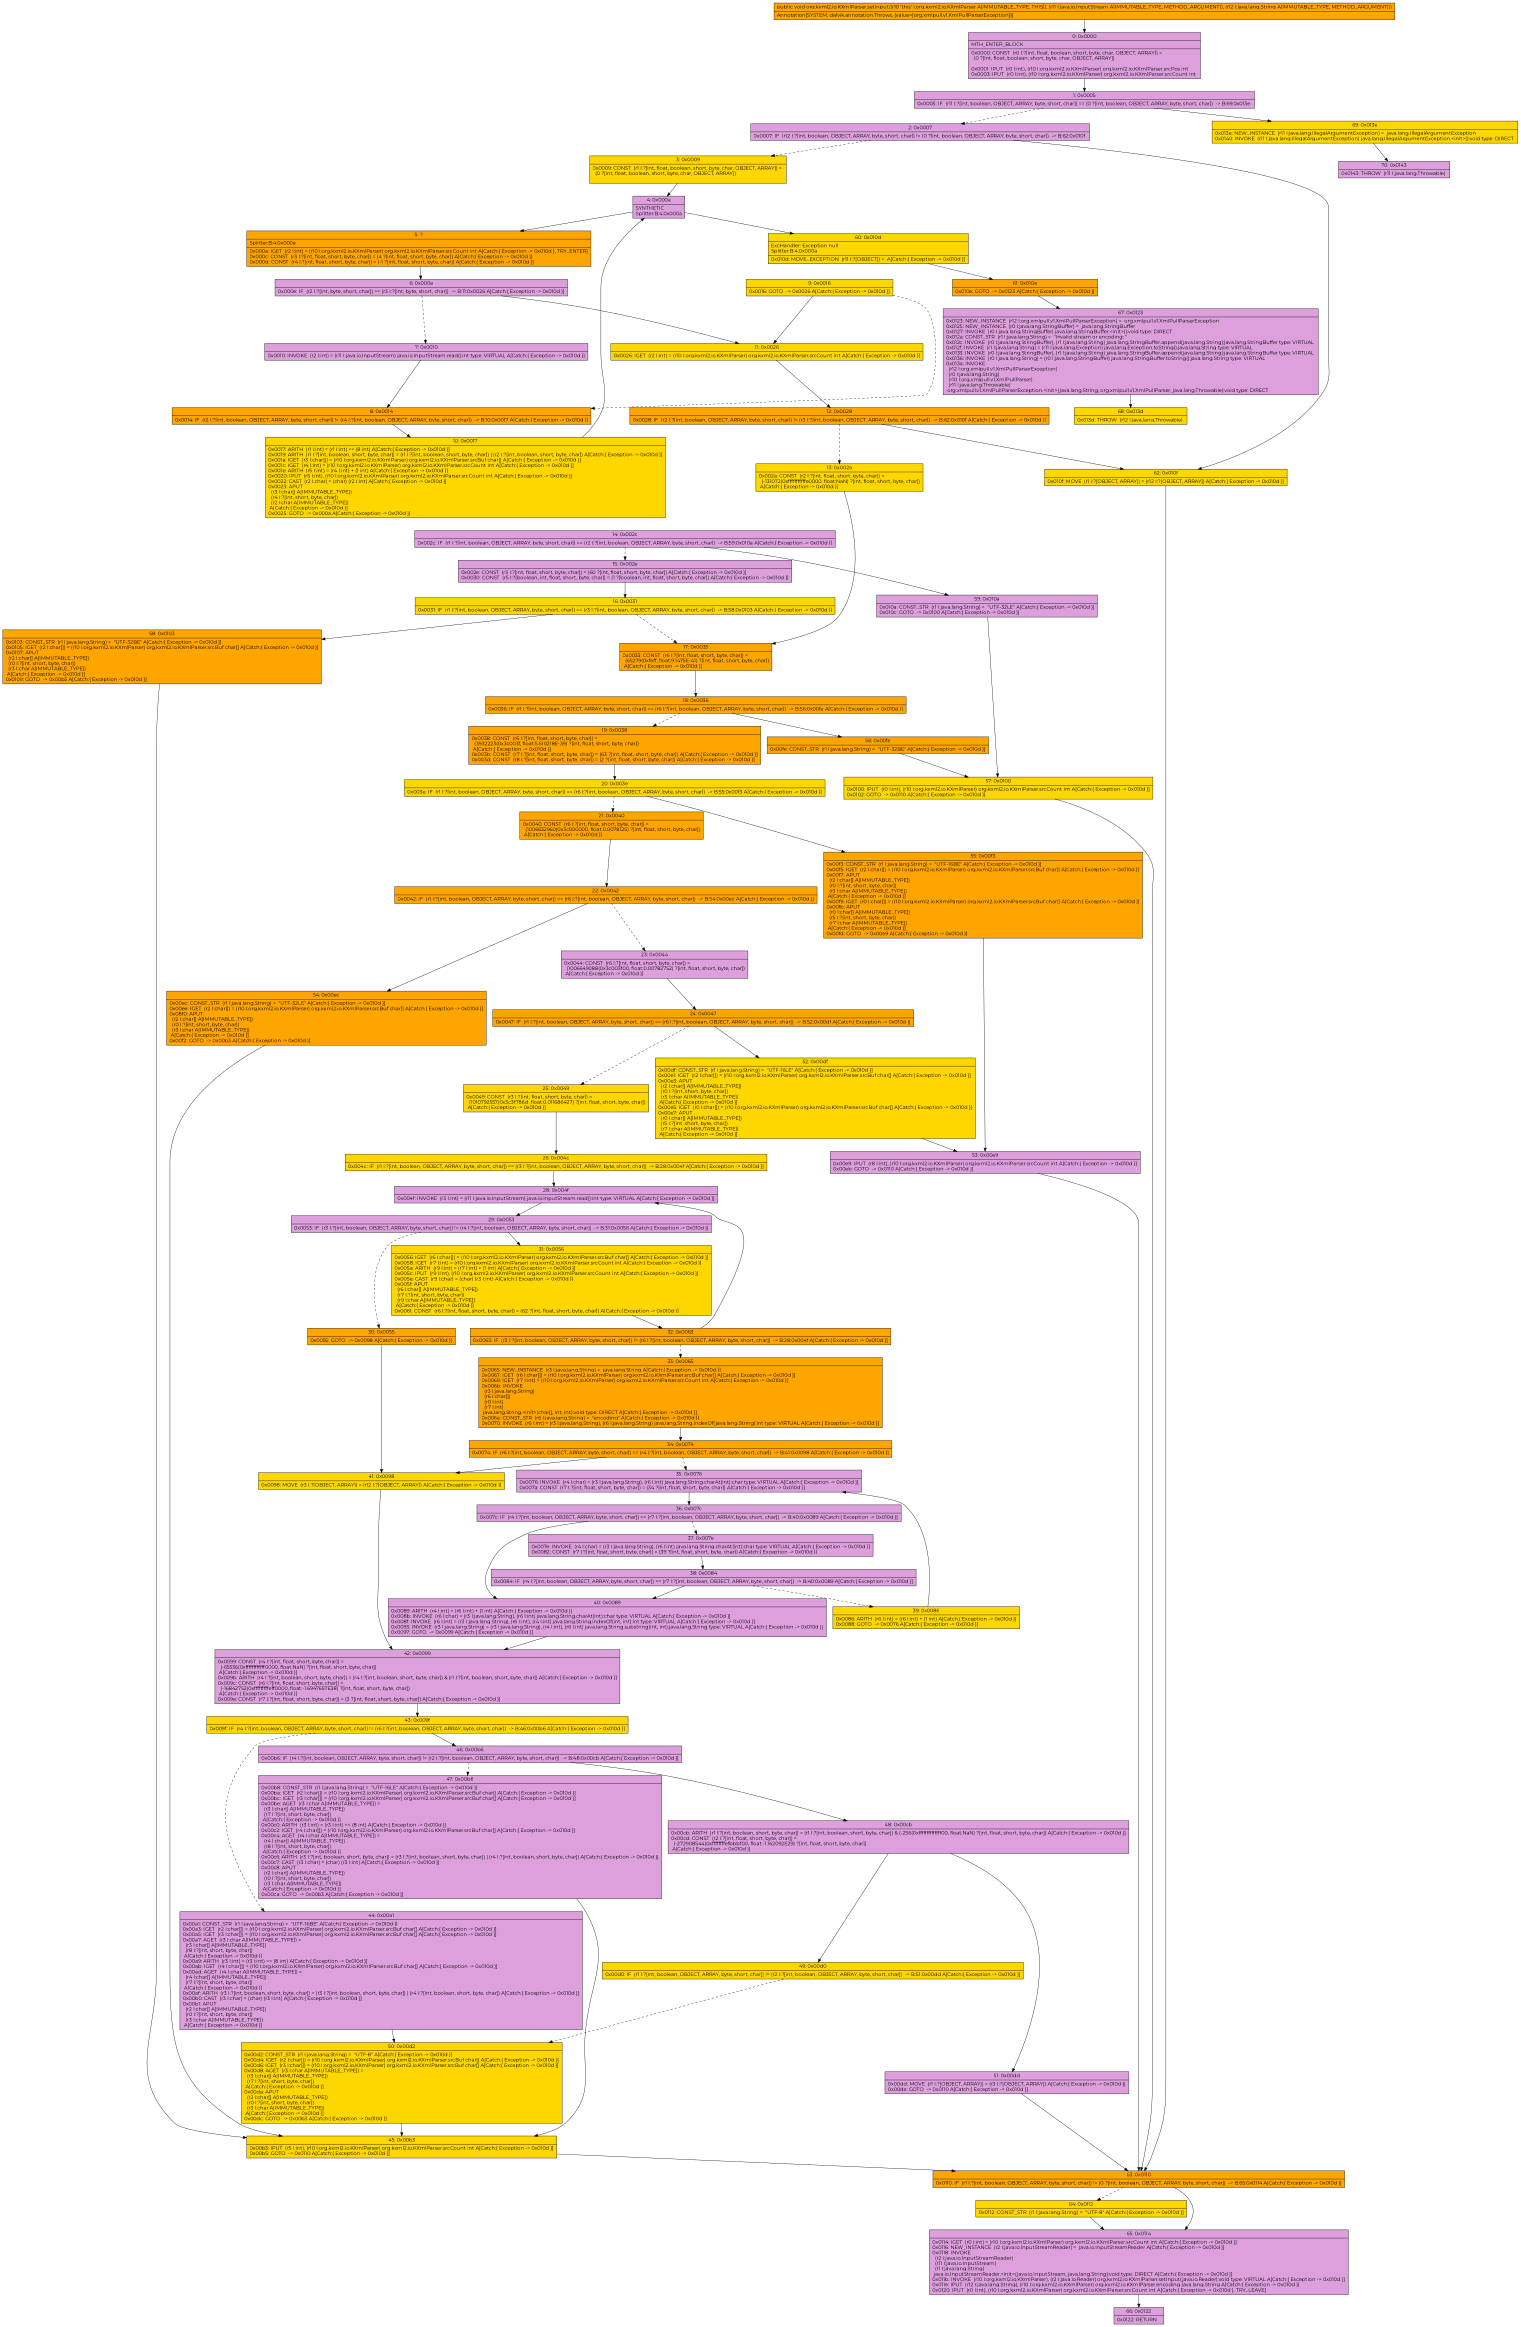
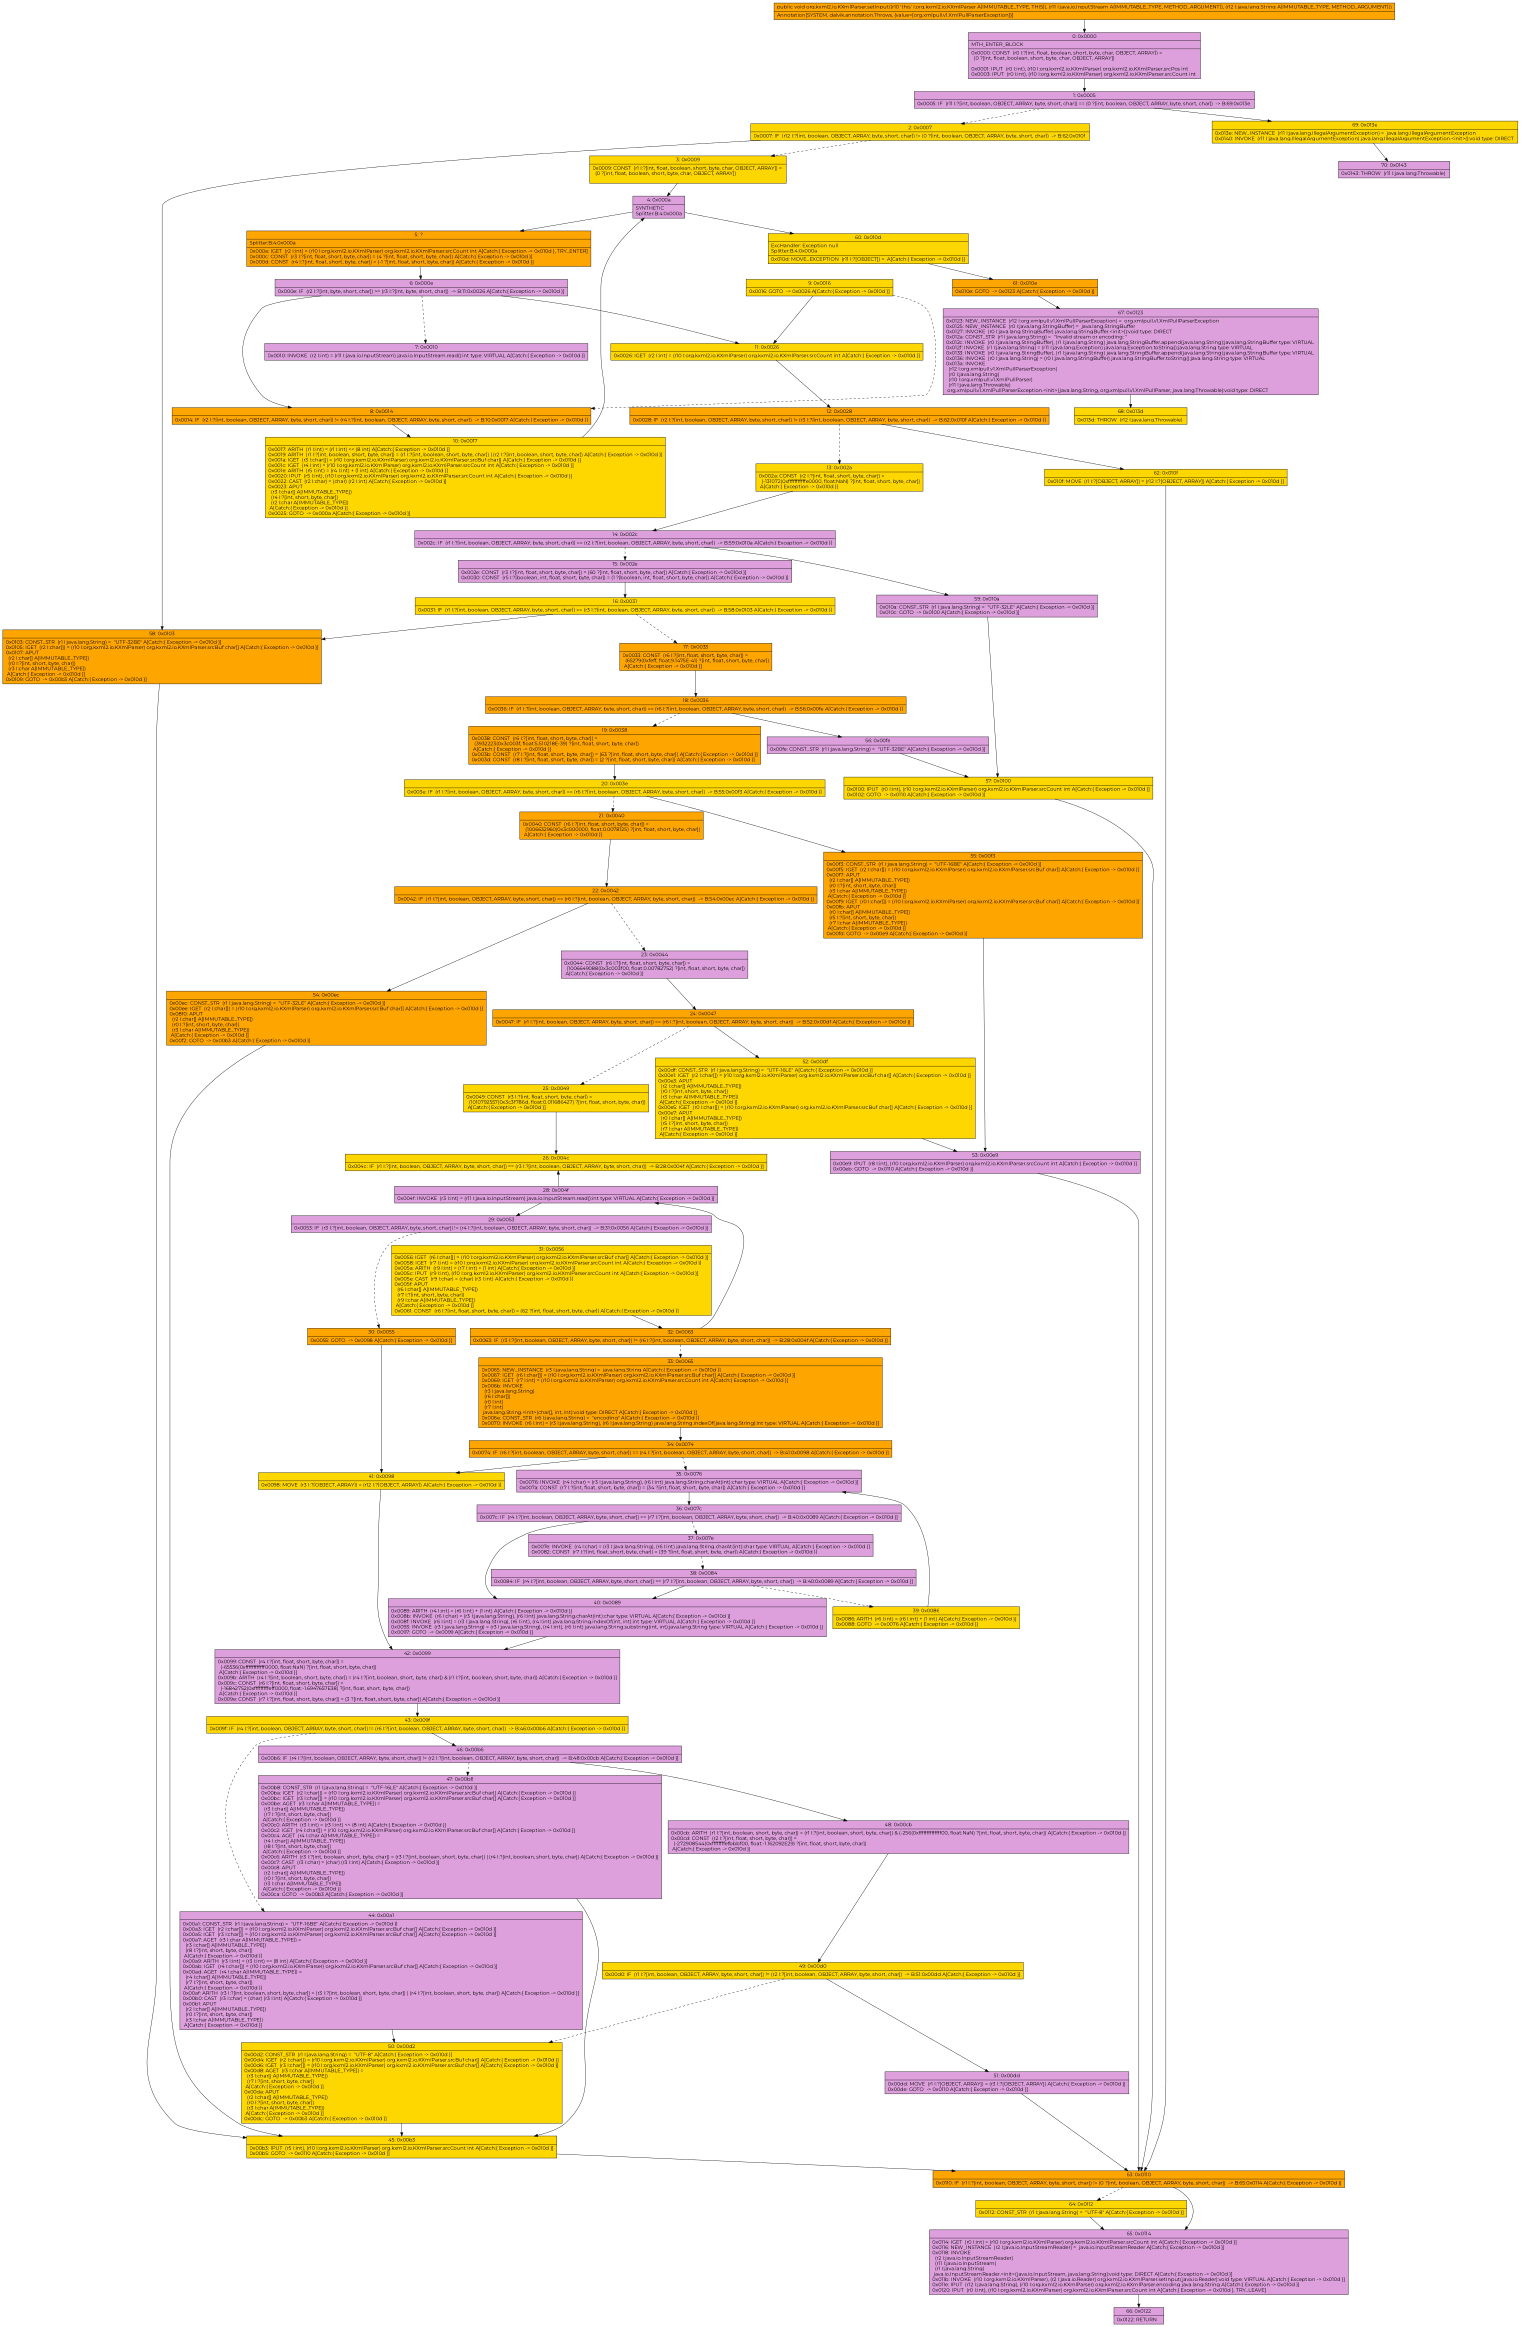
(920, 132) -> (920, 132)
(1328, 210) -> (250, 182)
(405, 382) -> (245, 336)
(851, 589) -> (725, 510)
(878, 745) -> (878, 745)
(554, 1177) -> (558, 1180)
(513, 1238) -> none
(702, 1561) -> (702, 1561)
(1037, 1943) -> (906, 2024)
